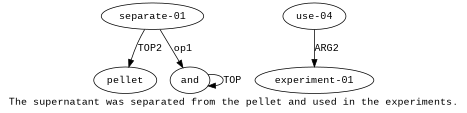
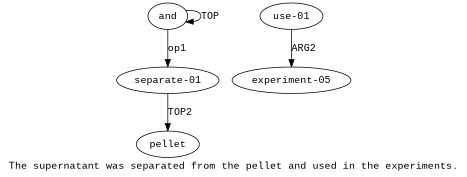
(314, 16) -> (291, 16)
(170, 45) -> (168, 45)
(314, 80) -> (291, 80)
